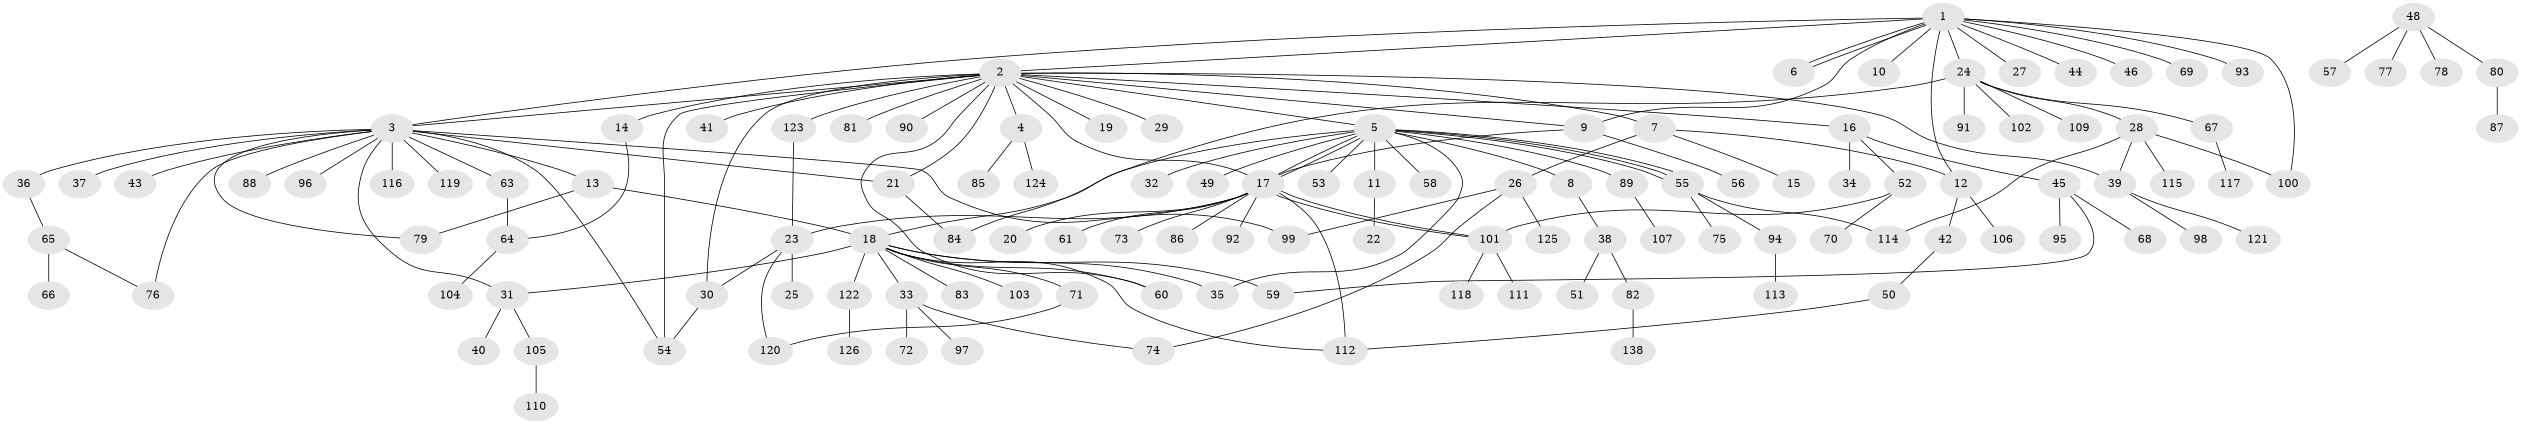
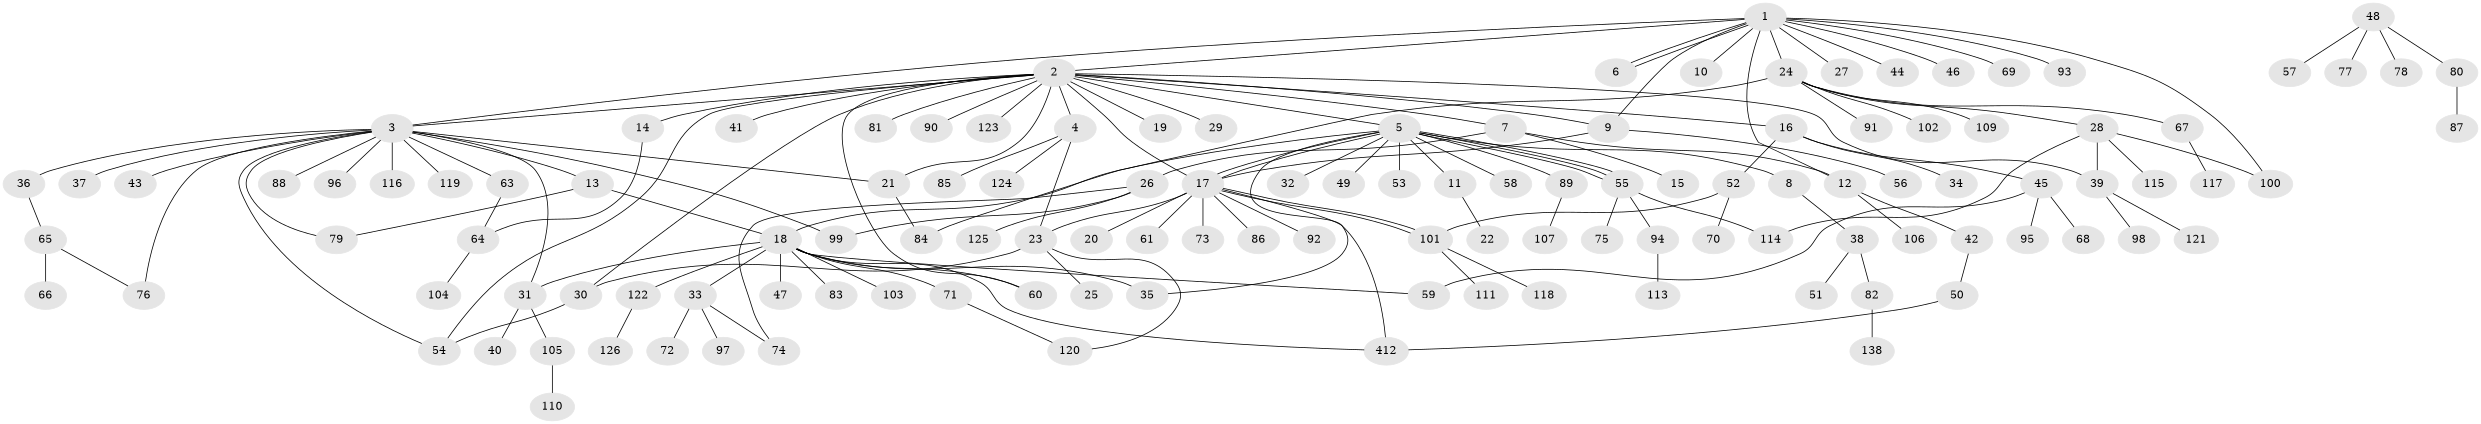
(793, 184) -> (1056, 184)
none -> (781, 296)
(1345, 351) -> (1386, 351)
